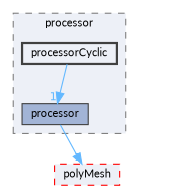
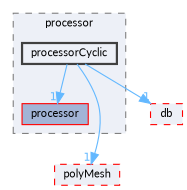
(55, 114) -> (55, 114)
none -> (167, 114)
(69, 140) -> (99, 106)
